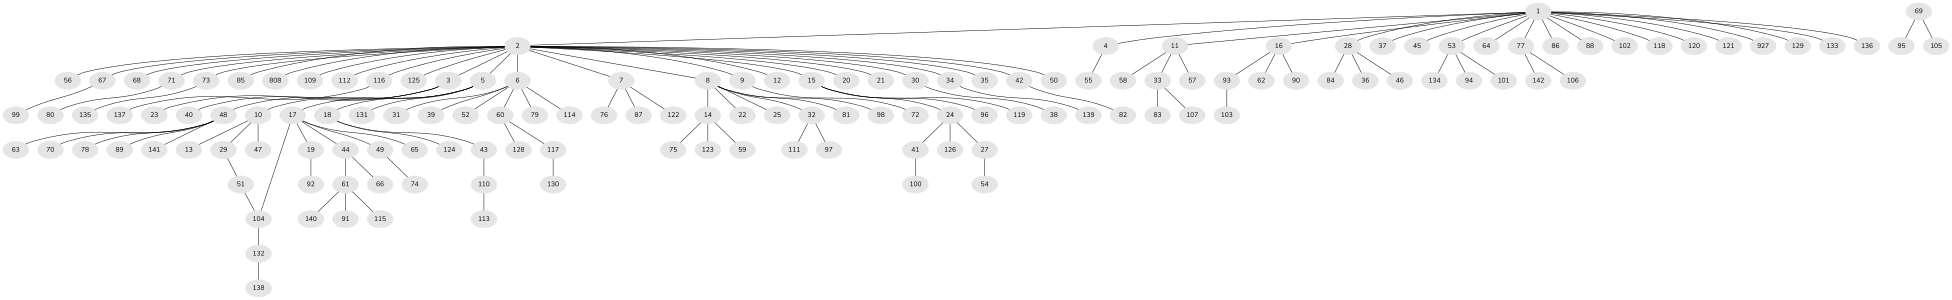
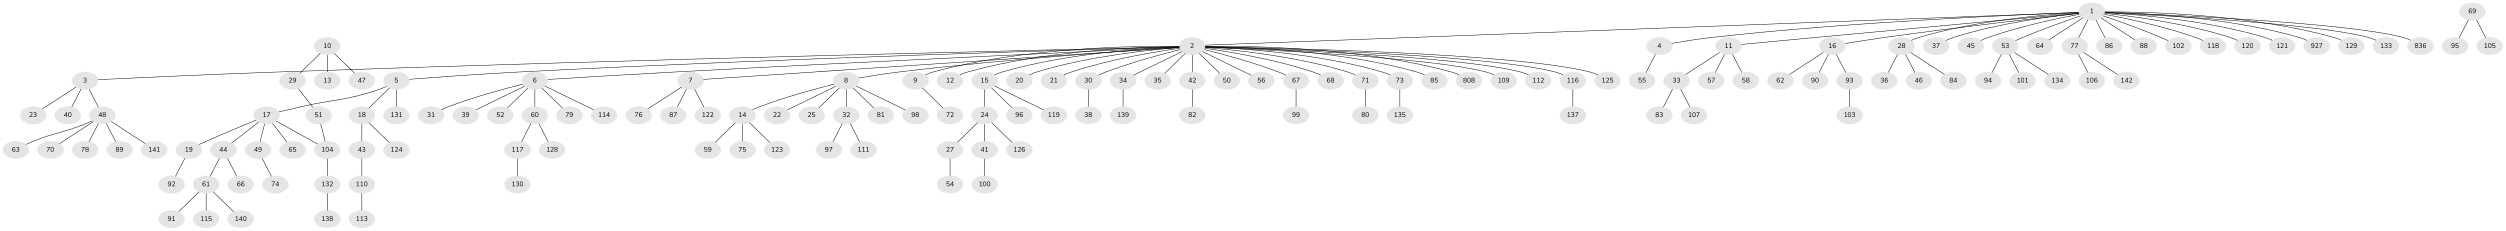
(1867, 46) -> (2421, 46)
(371, 98) -> none
